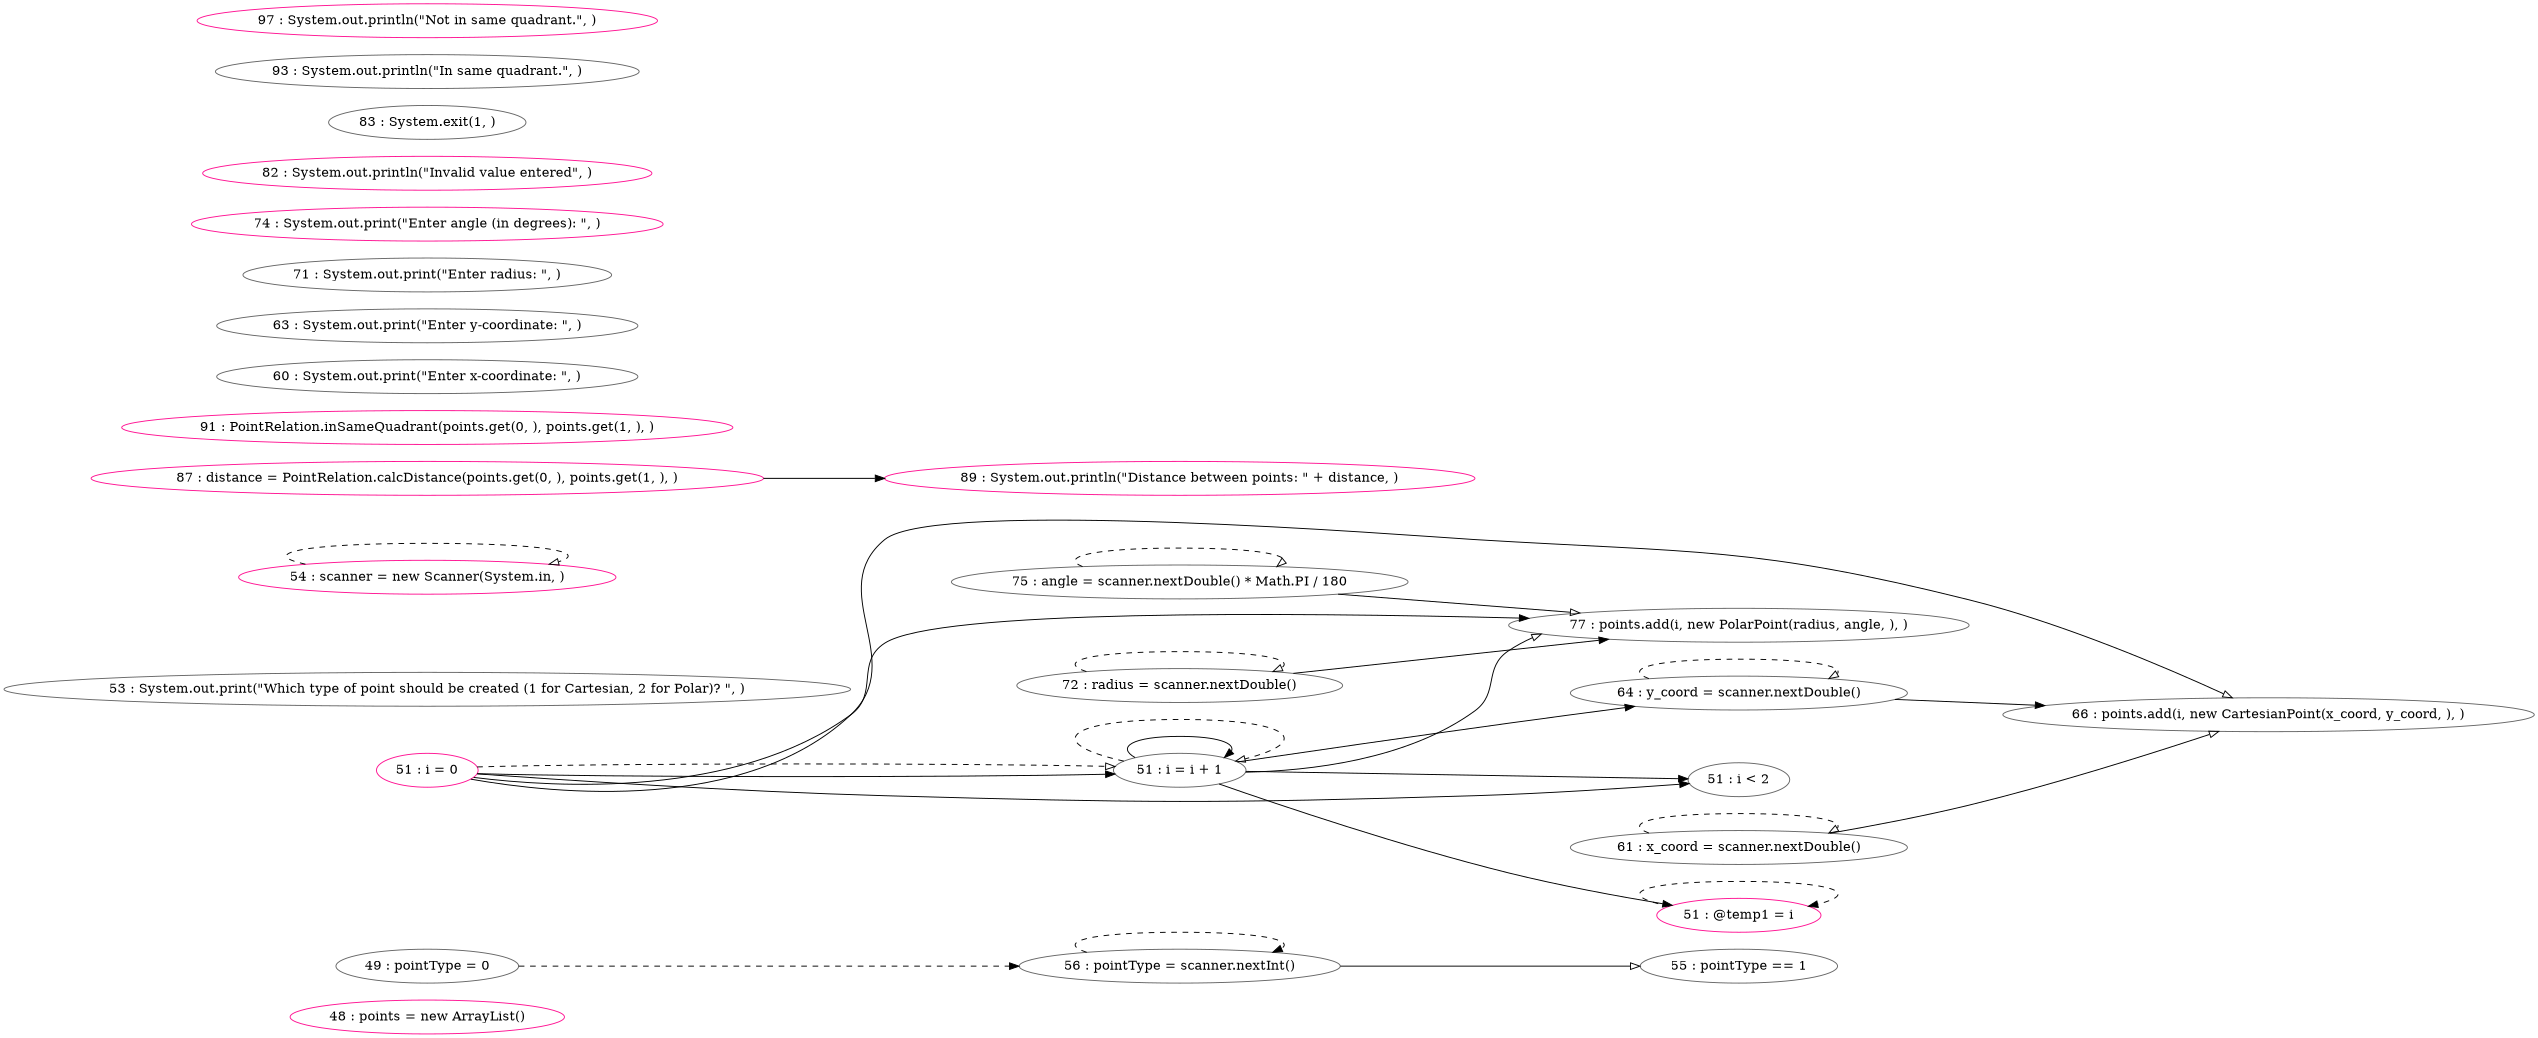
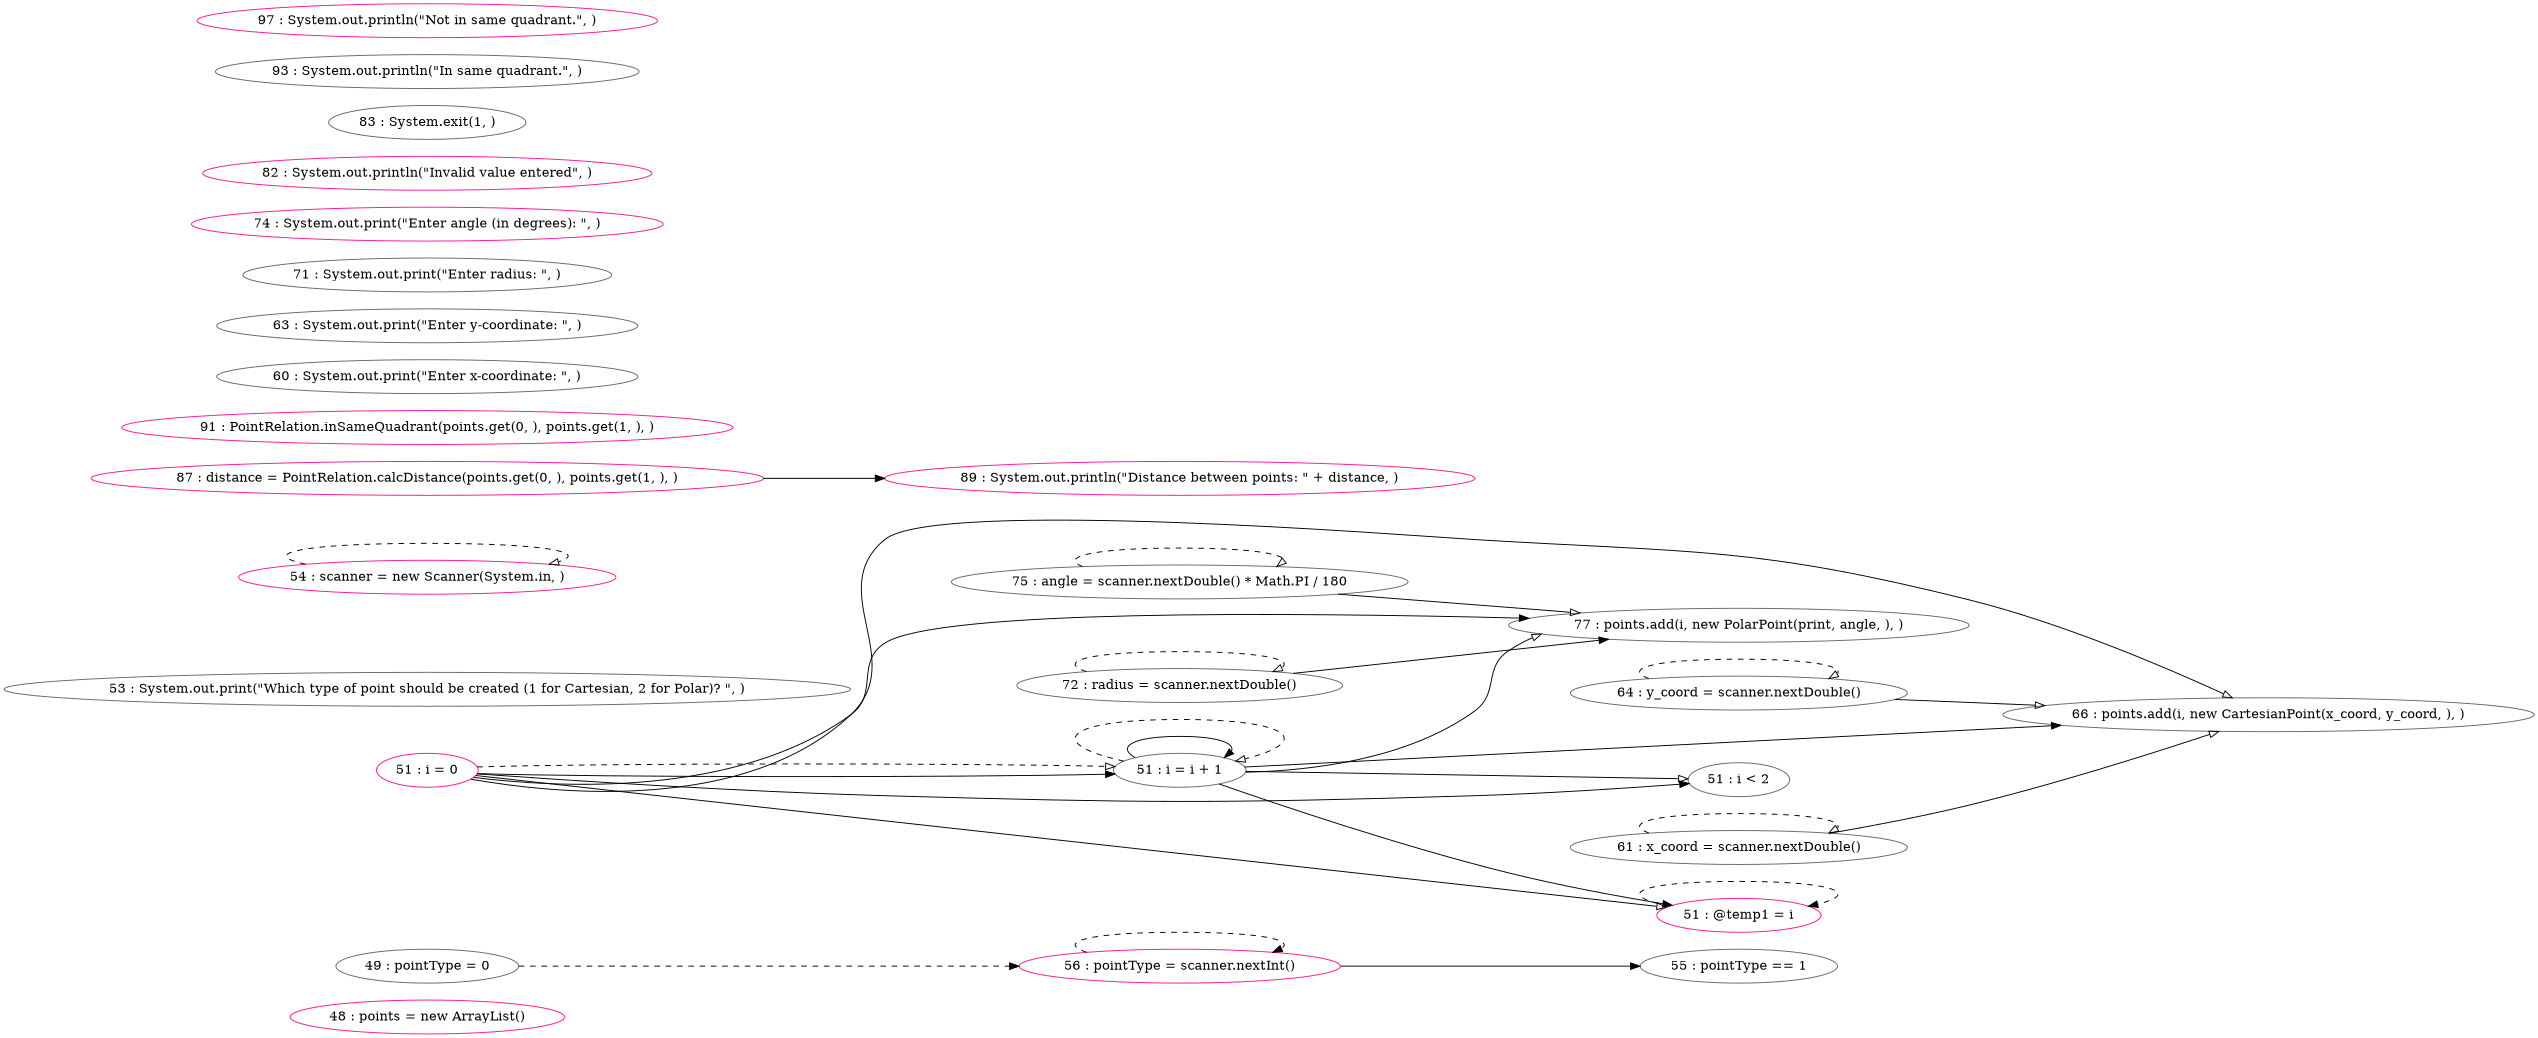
(1739, 625) -> (1739, 625)
(1965, 702) -> (1965, 702)
(1412, 737) -> (1648, 746)
(1462, 775) -> (1462, 775)
none -> (1066, 841)
(1180, 966) -> (1180, 966)
(1485, 966) -> (1485, 966)
